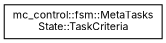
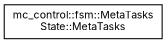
(83, 22) -> (83, 22)
